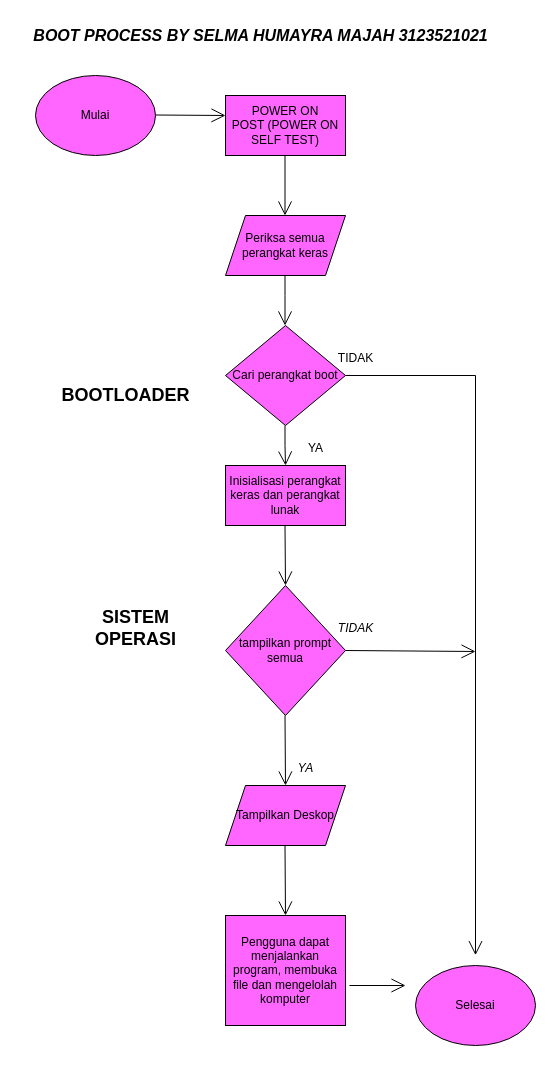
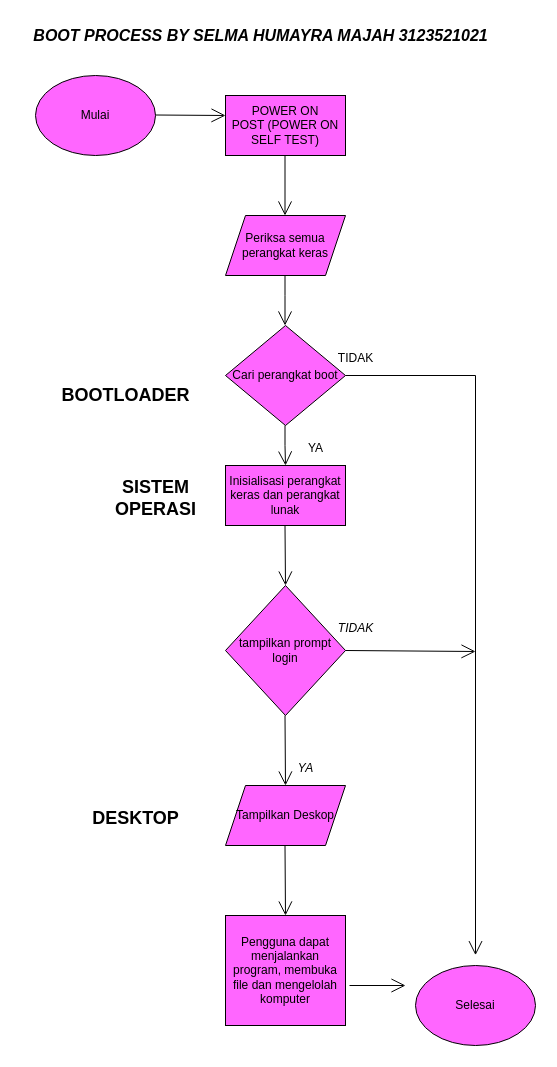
(136, 629) -> (156, 499)
(286, 651) -> (286, 651)
none -> (136, 819)
